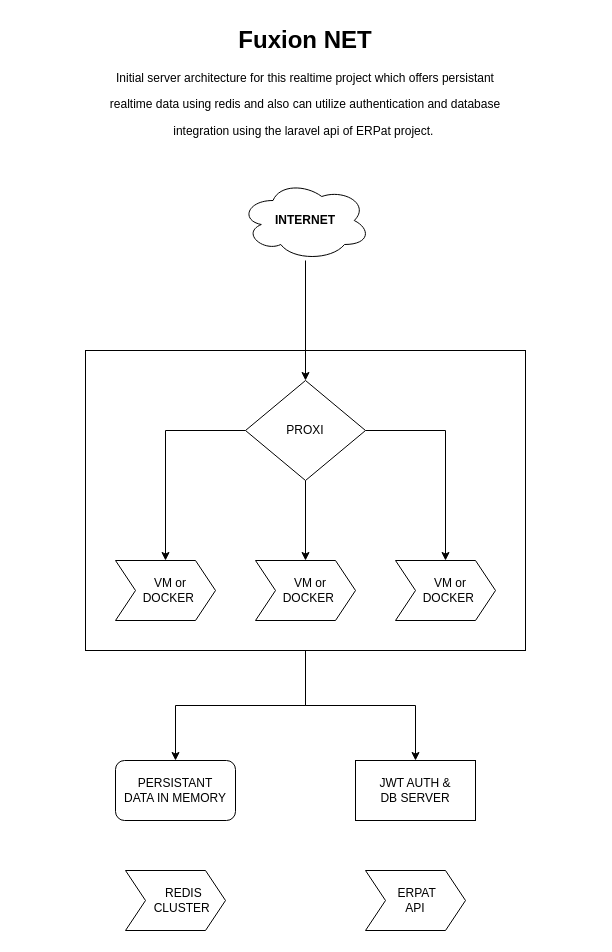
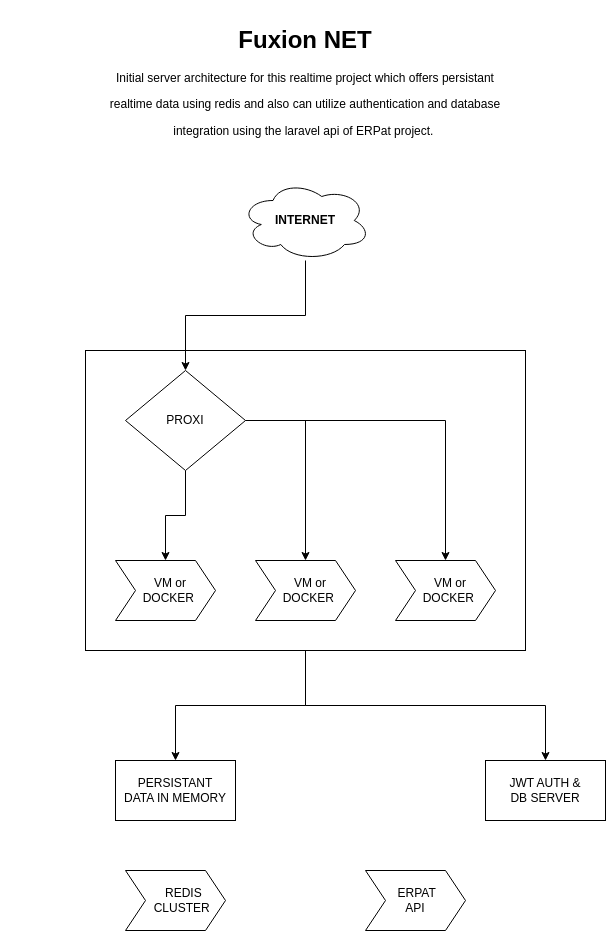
(306, 431) -> (186, 421)
(176, 791) -> (176, 791)
(416, 791) -> (546, 791)
